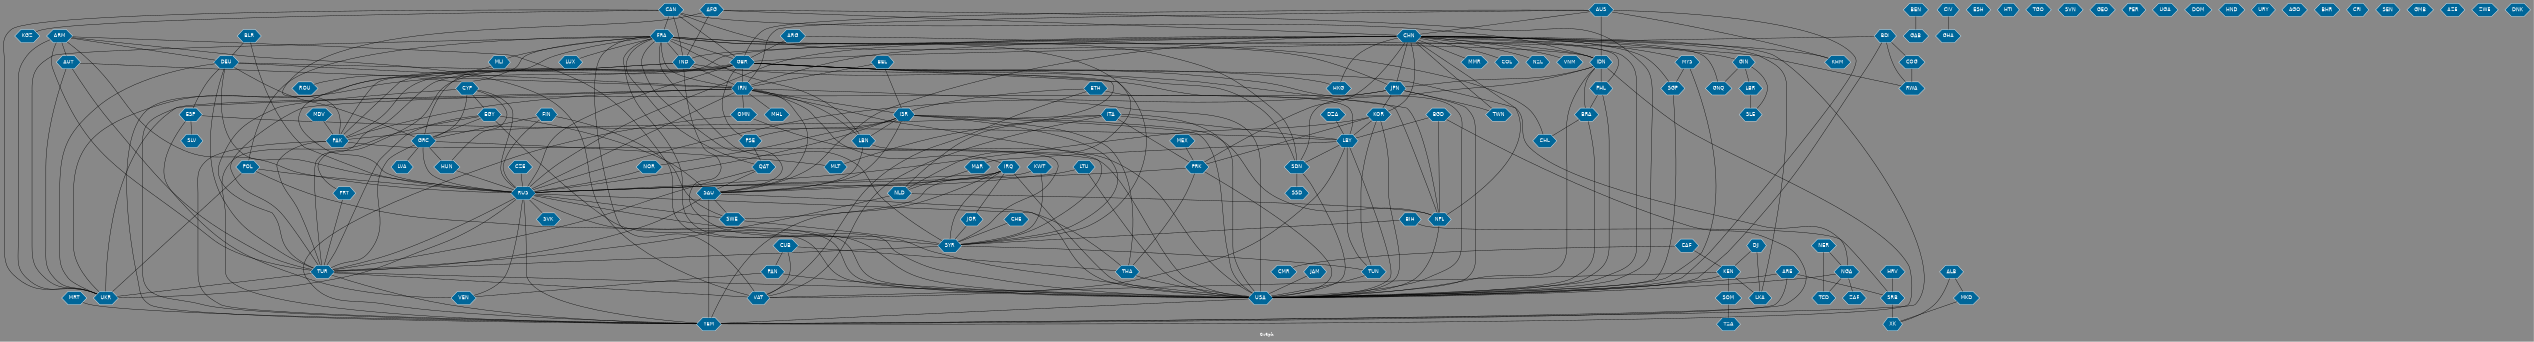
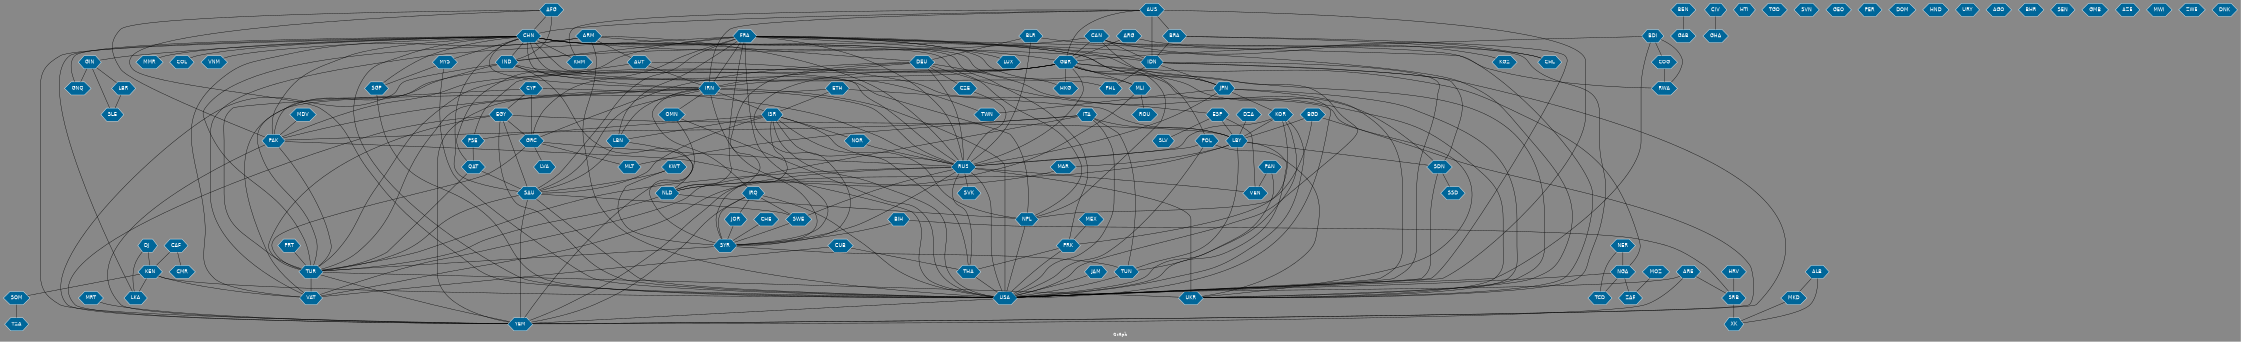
(1978, 10) -> none
none -> (2159, 10)
(2165, 10) -> none
(2358, 10) -> none
(666, 23) -> none
(1160, 55) -> none
(882, 62) -> none
(1538, 62) -> none
(1414, 81) -> none
(432, 102) -> (1109, 76)
(1594, 102) -> (1163, 23)
(547, 115) -> none
(777, 115) -> none
none -> (871, 123)
(1154, 141) -> (1134, 184)
(447, 167) -> none
(1084, 167) -> none
(885, 179) -> none
(861, 182) -> none
none -> (928, 183)
(217, 185) -> (946, 77)
(861, 187) -> none
(18, 190) -> (1531, 107)
(938, 253) -> (594, 142)
(779, 259) -> none
none -> (1656, 272)
(1577, 281) -> none
(791, 285) -> none
